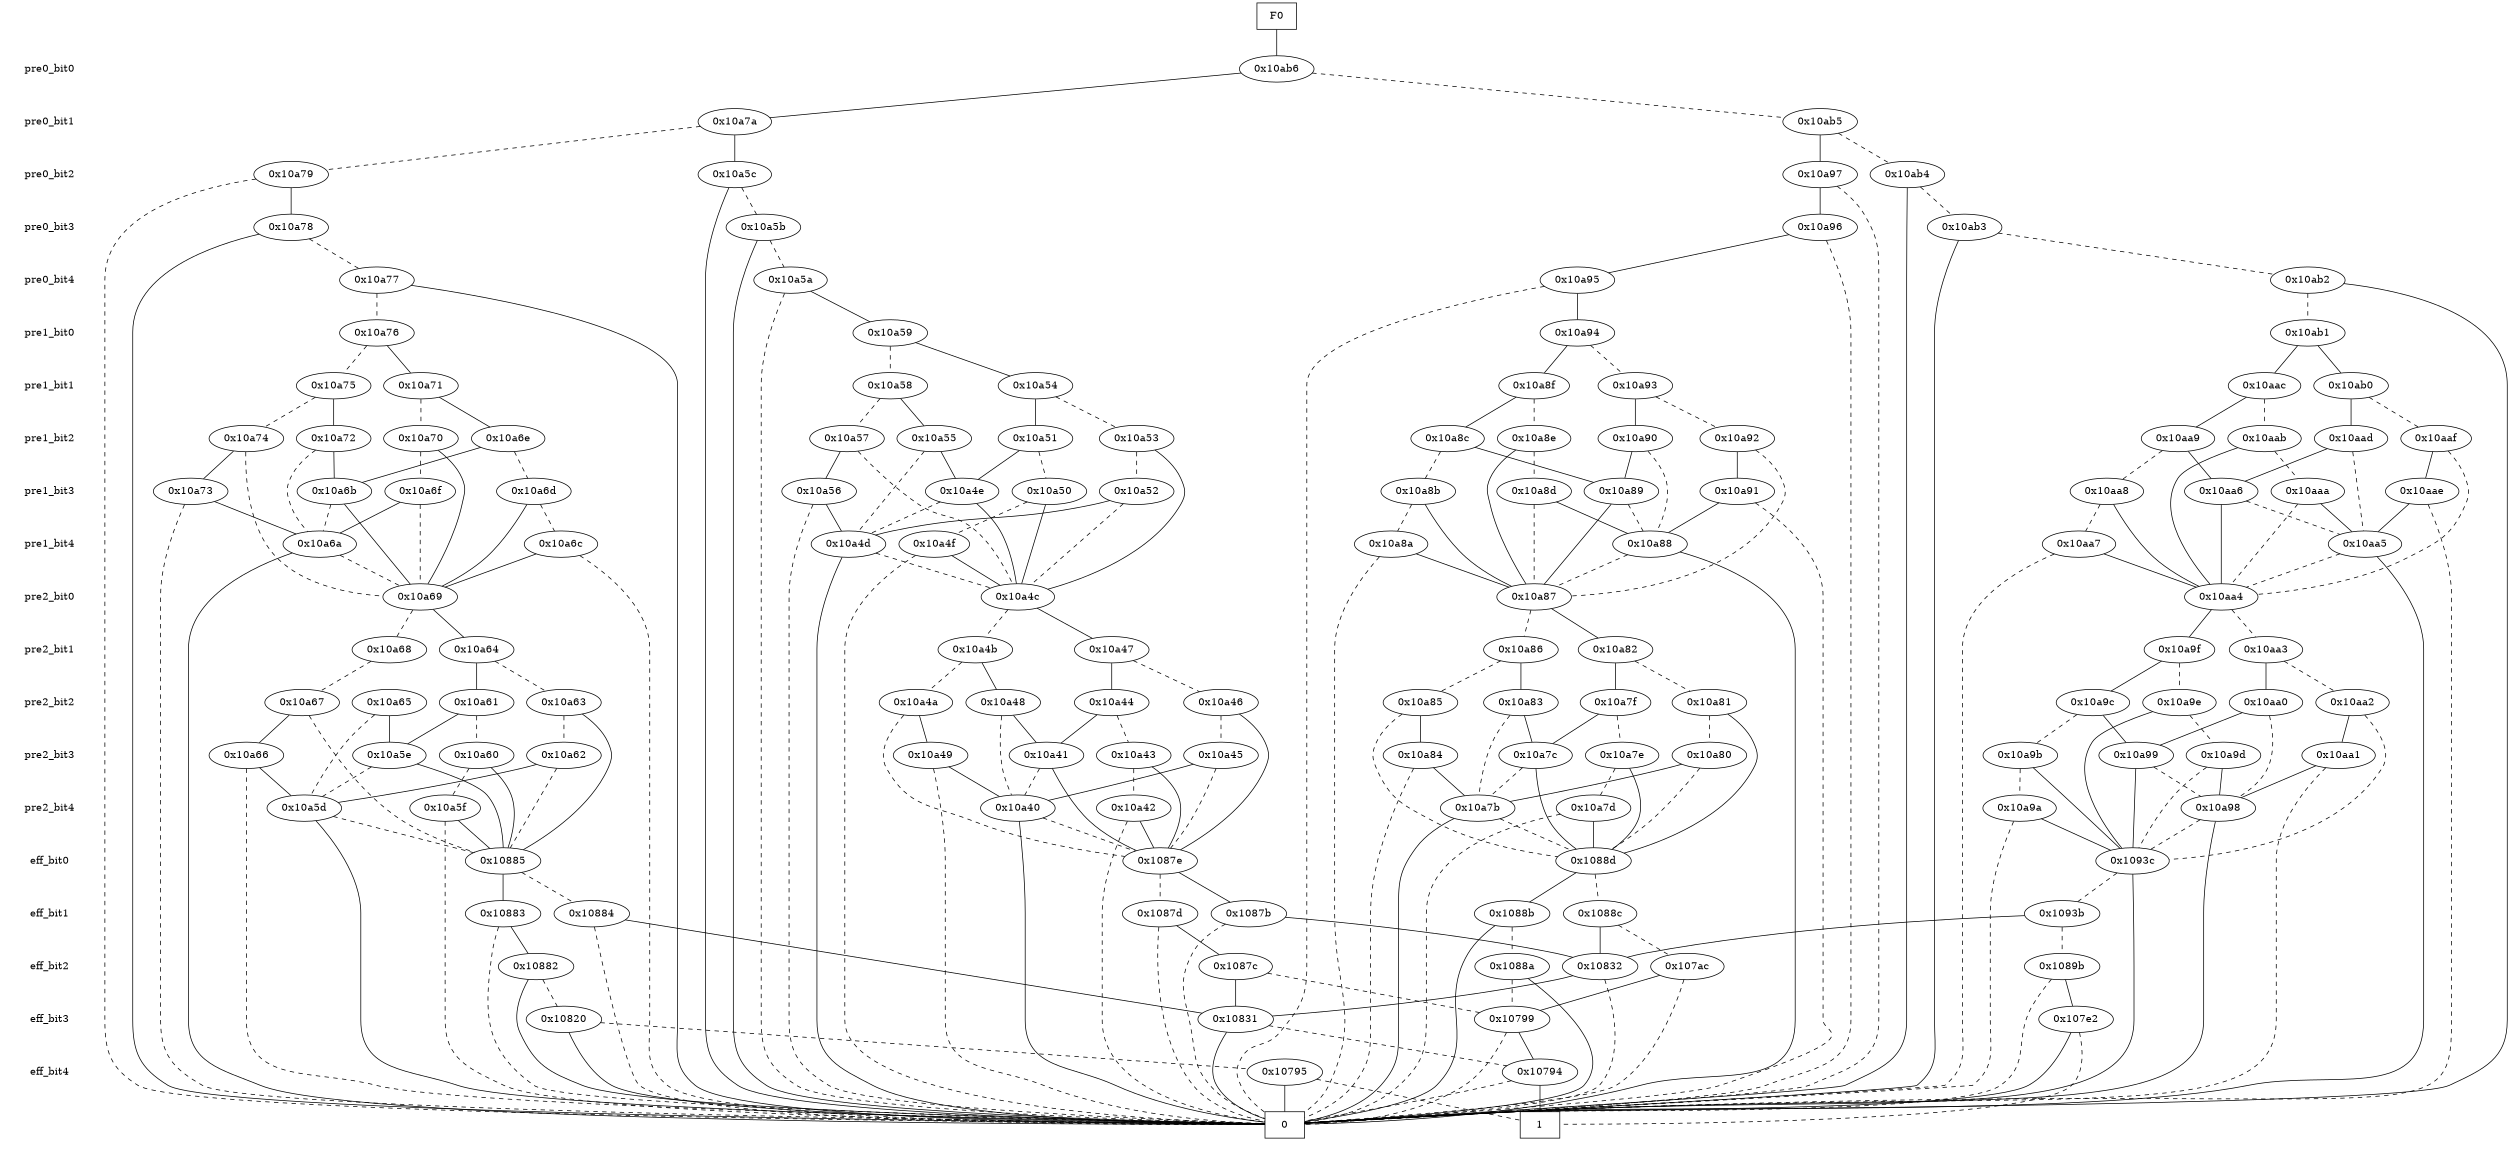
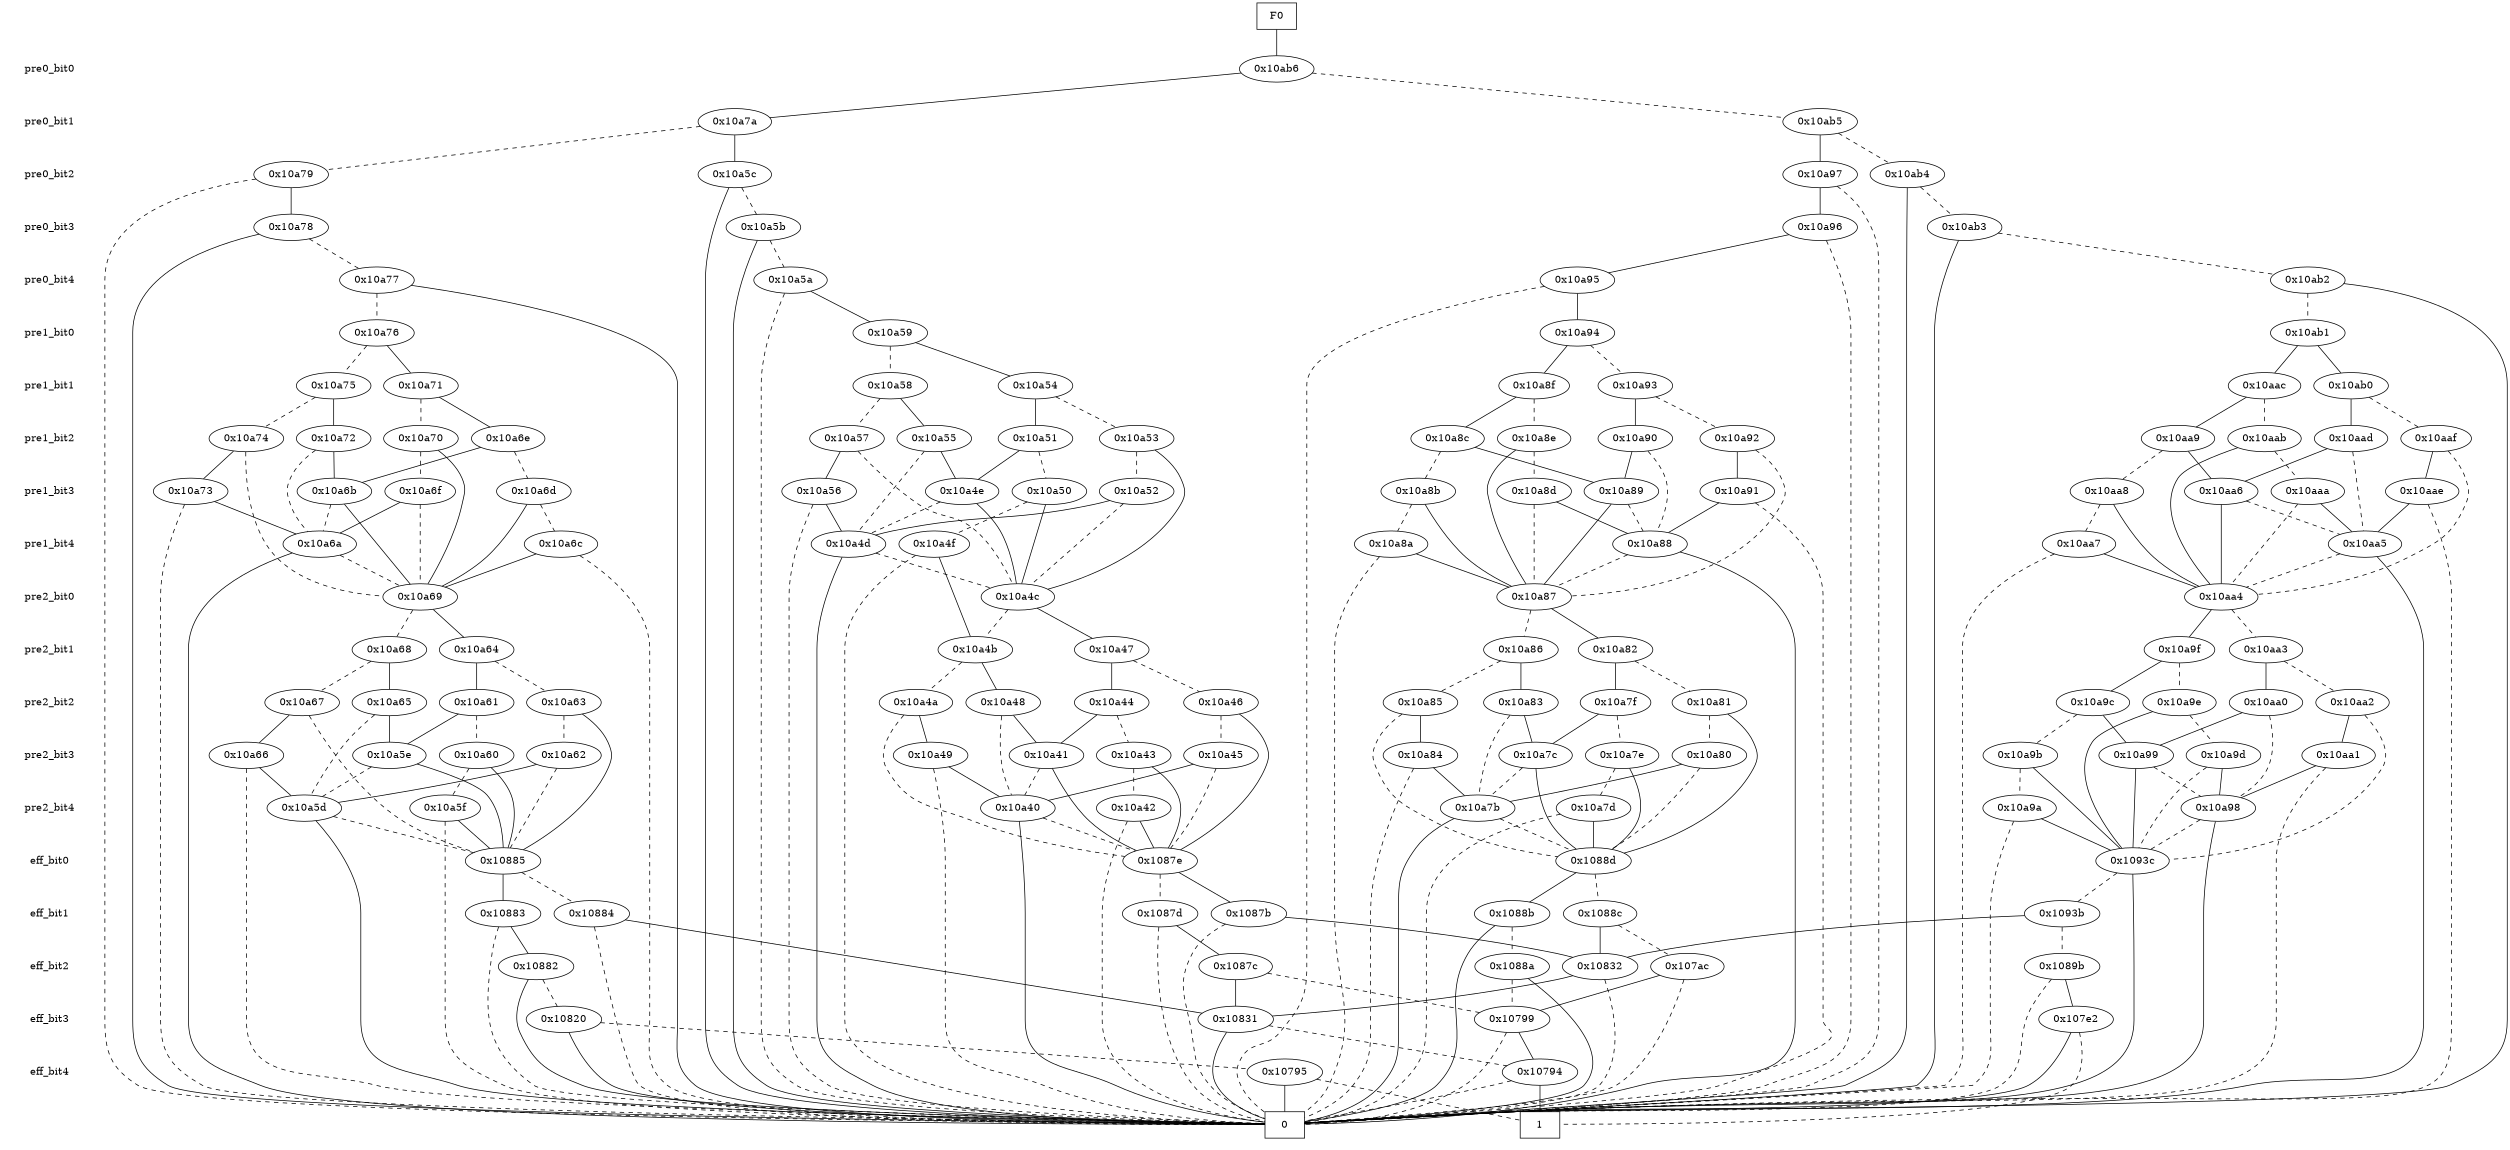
(976, 570) -> (955, 597)
none -> (389, 676)
